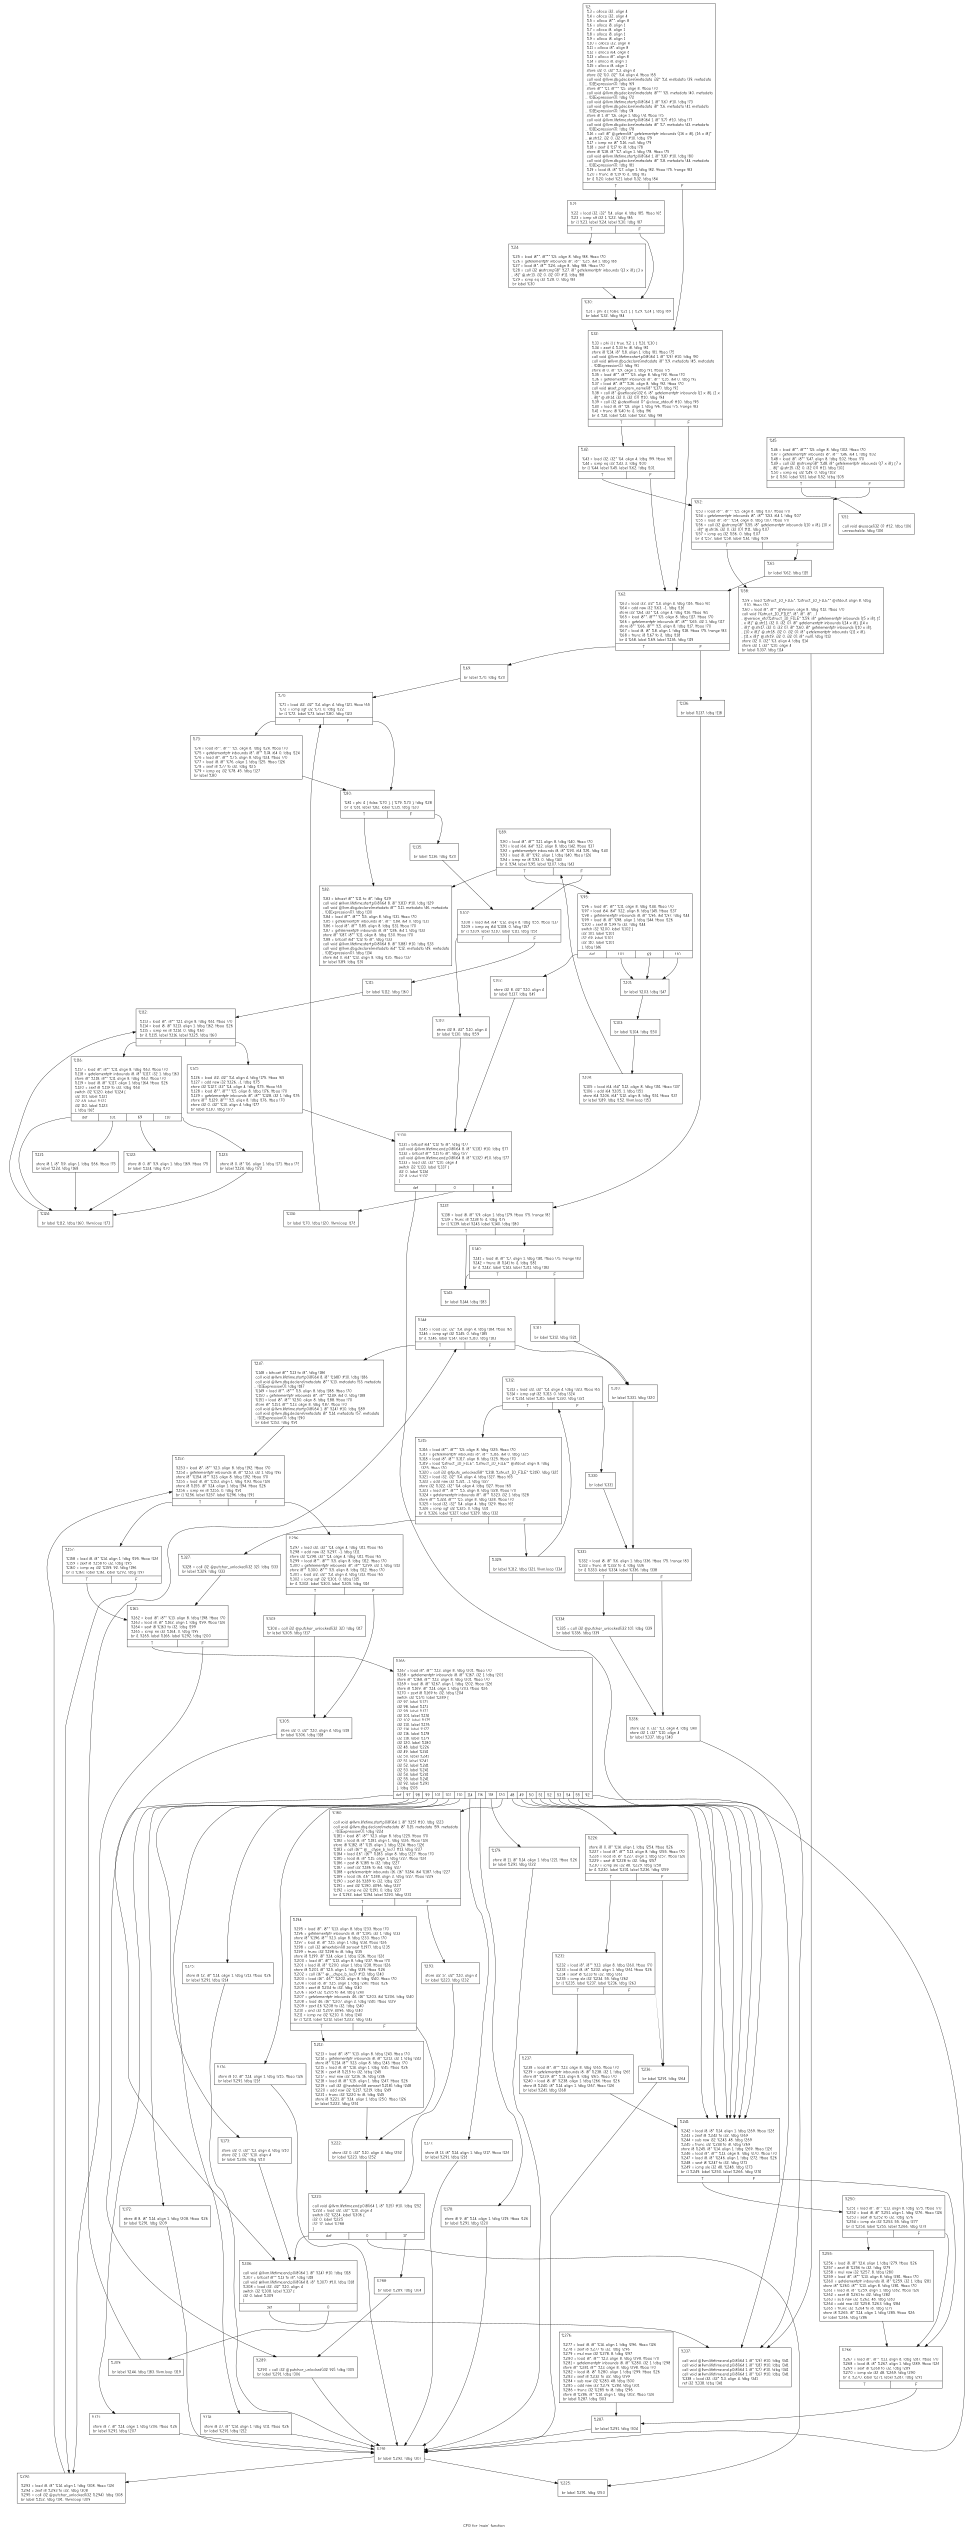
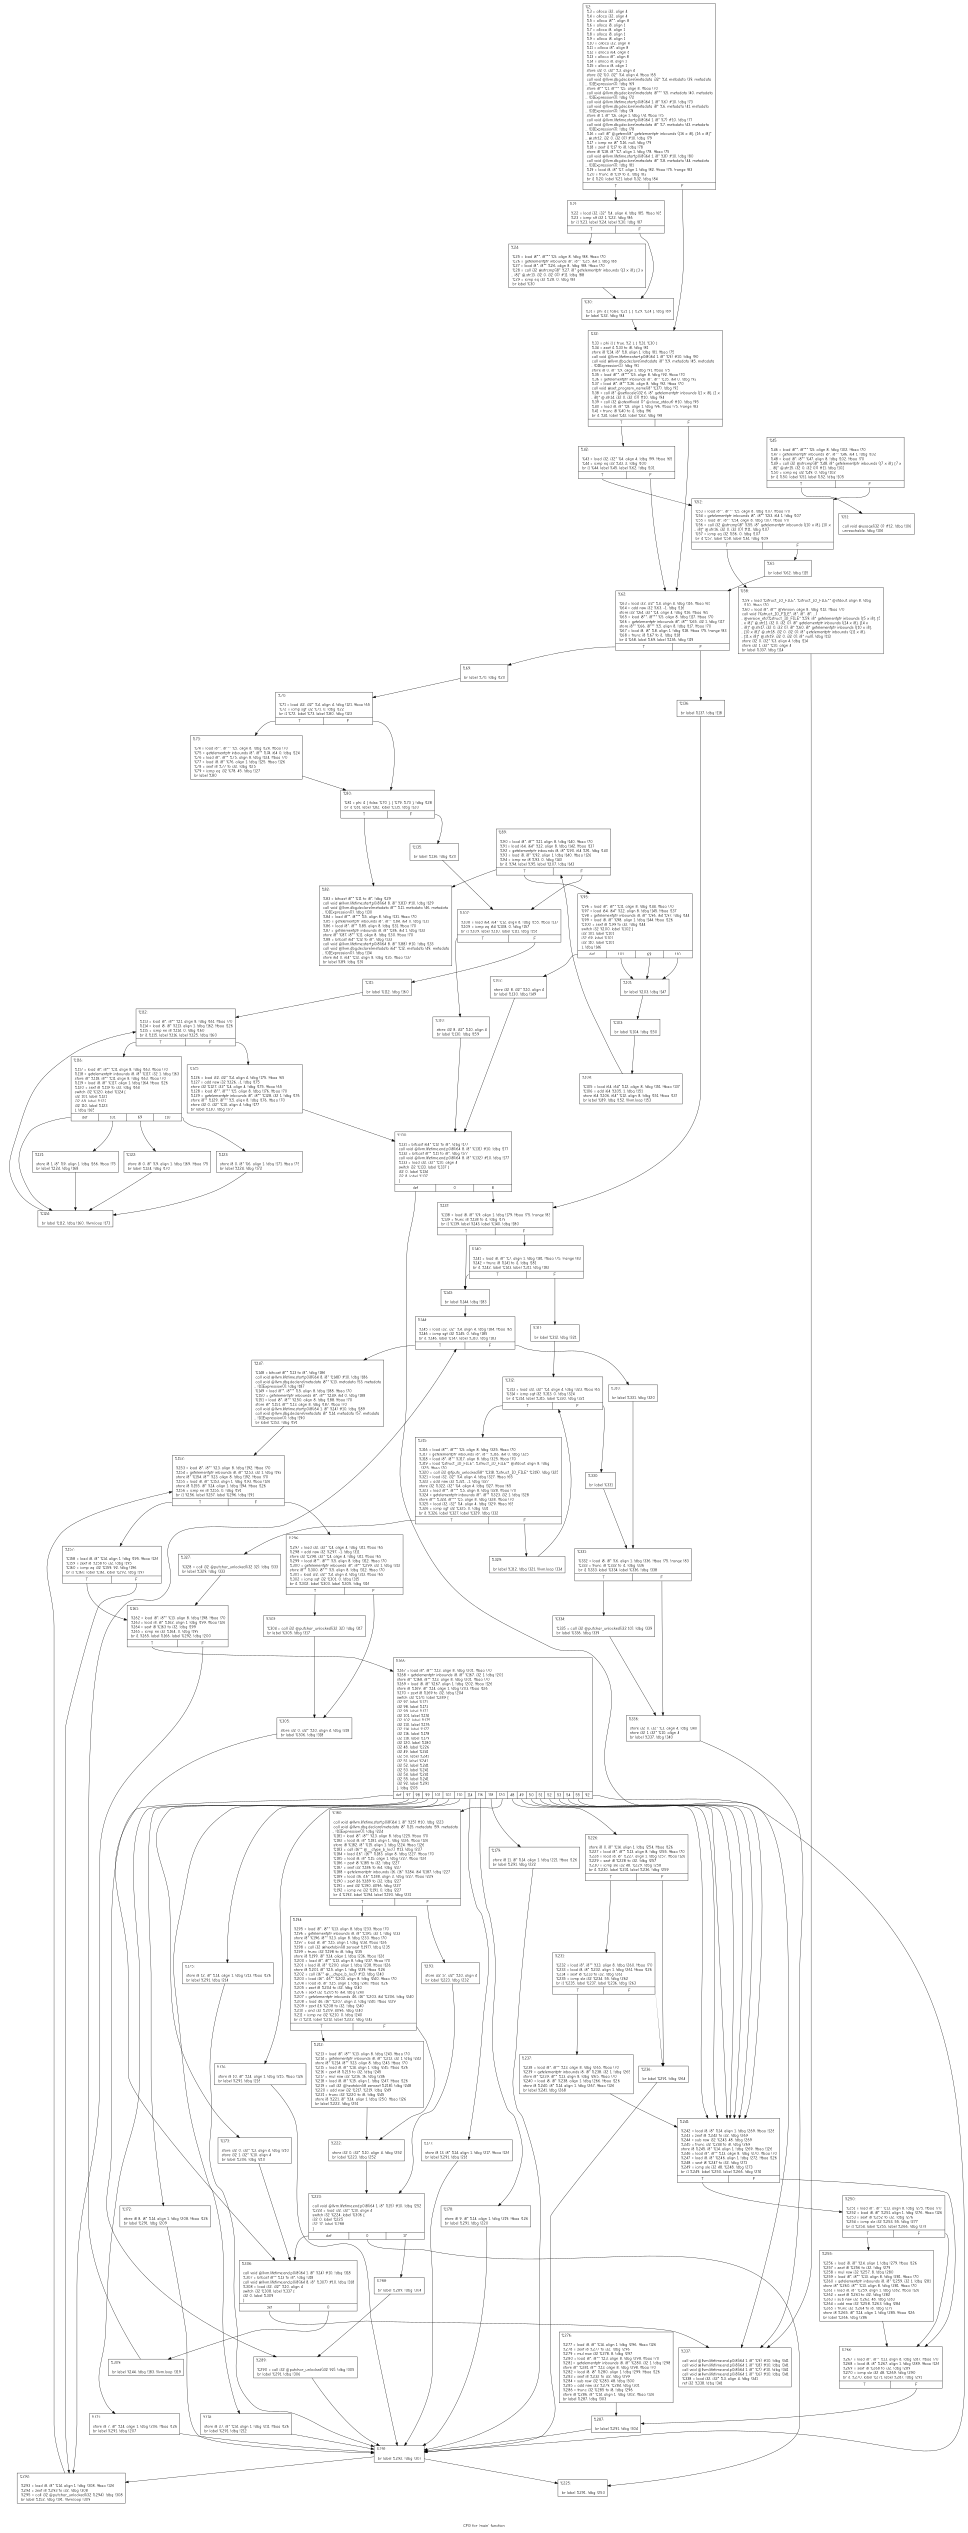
(514, 994) -> (514, 994)
(321, 1219) -> none
none -> (465, 1310)
(597, 1354) -> (554, 1358)
